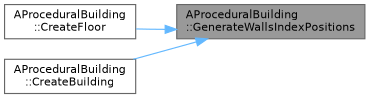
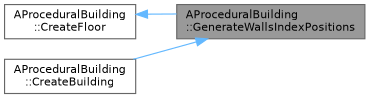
(151, 29) -> (162, 14)
